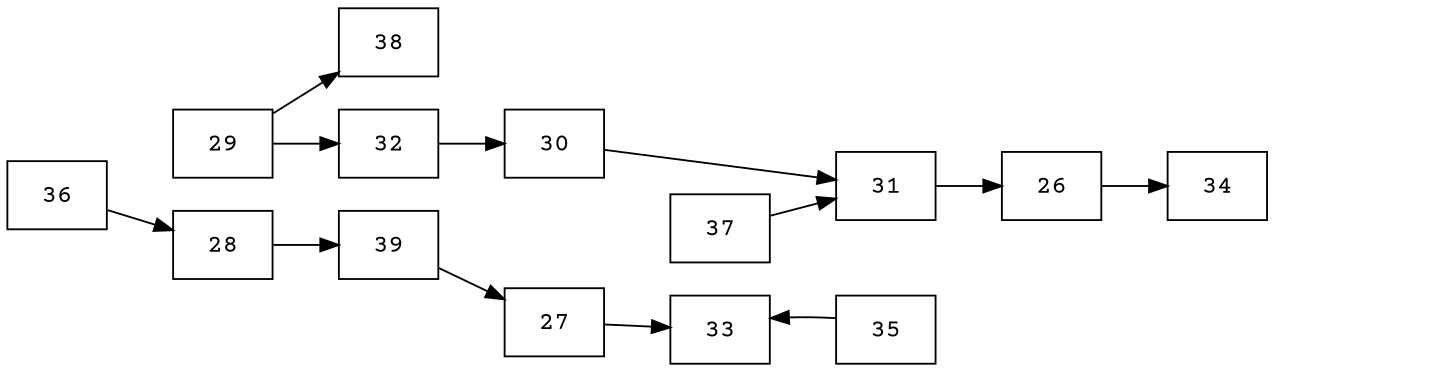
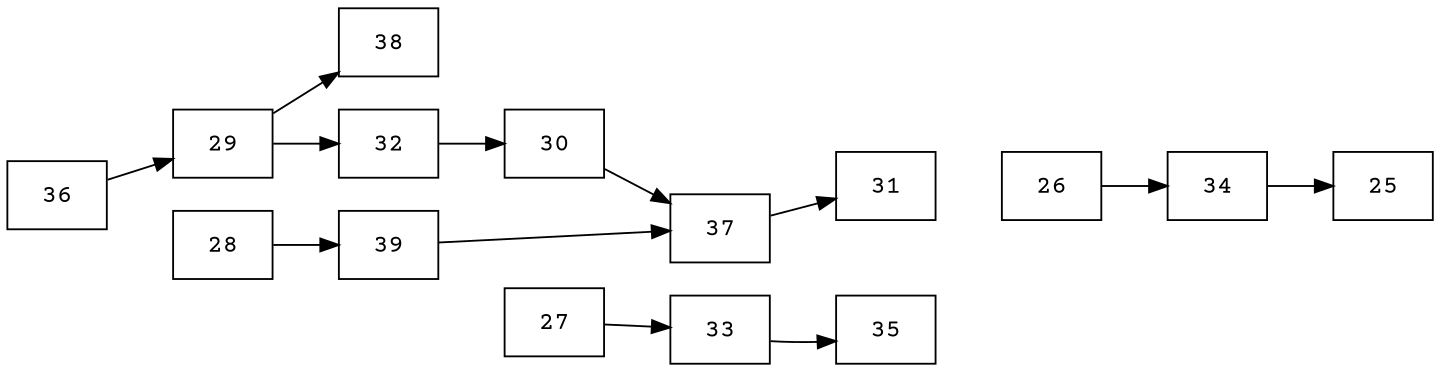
(711, 164) -> (629, 182)
(960, 186) -> none
none -> (1383, 186)
(131, 217) -> (131, 172)
(463, 280) -> (545, 237)
(813, 317) -> (794, 342)
